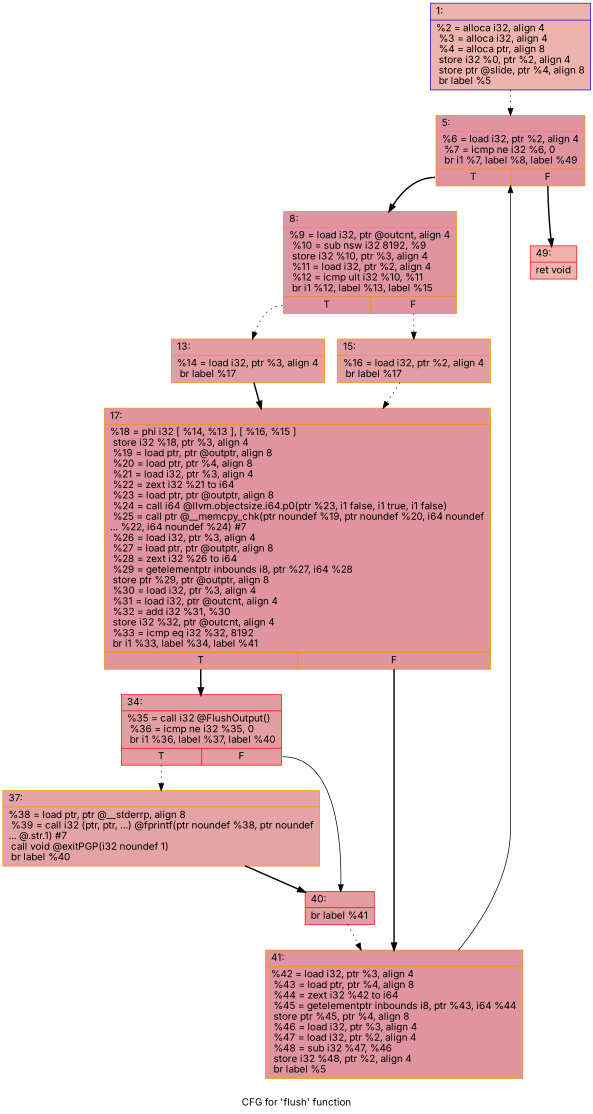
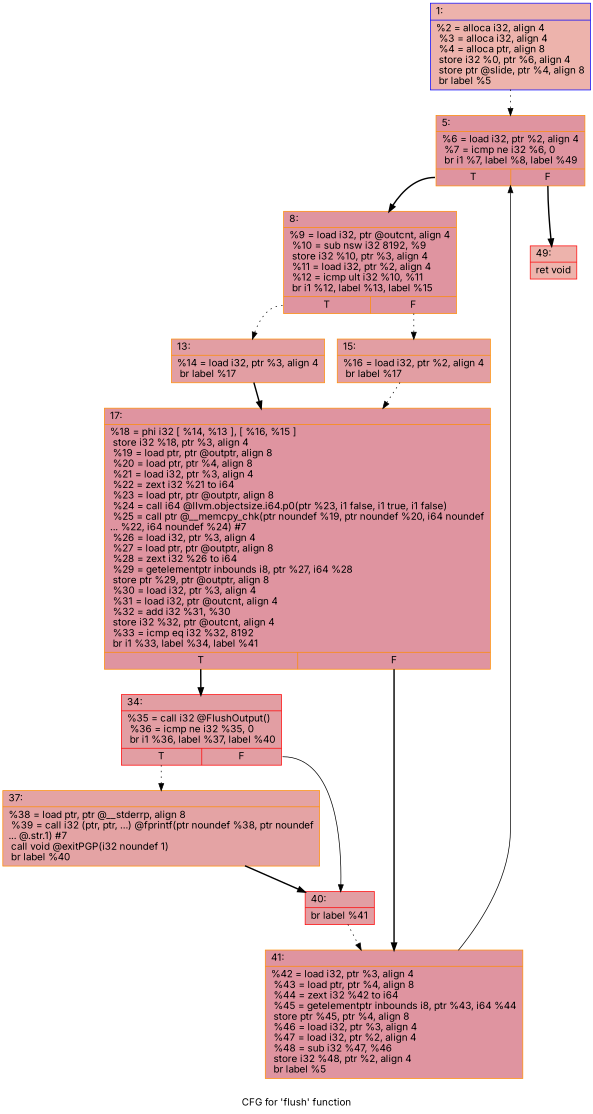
(503, 60) -> (503, 60)
